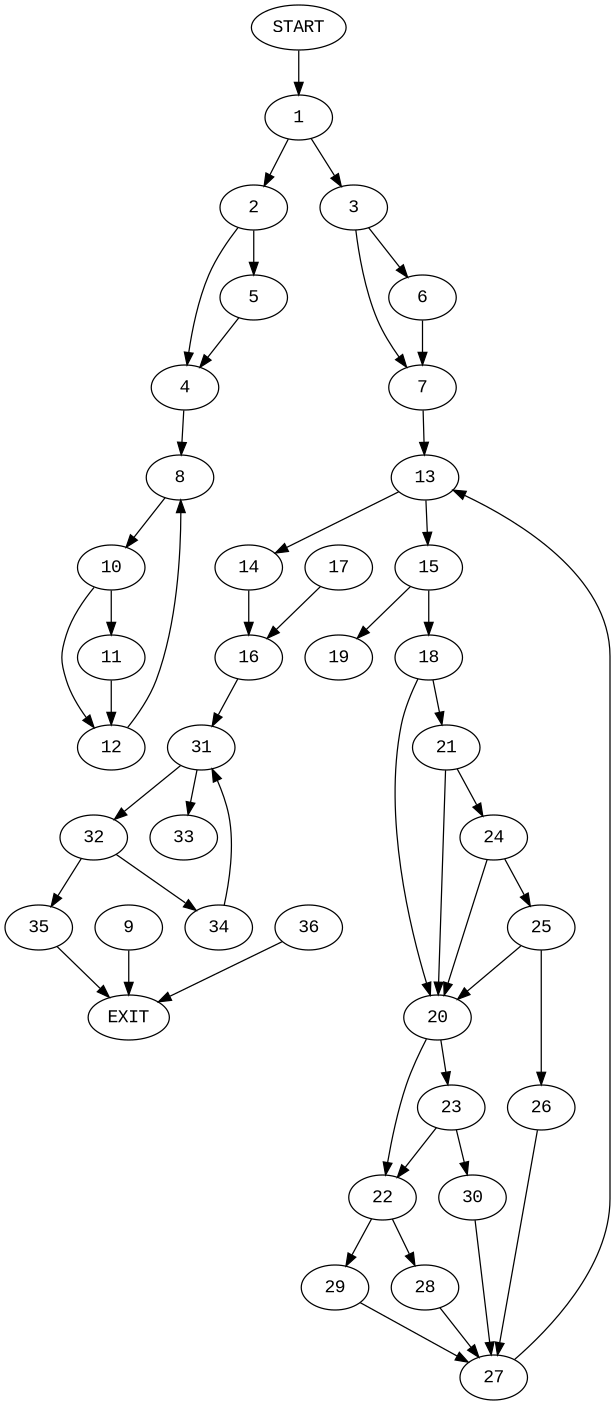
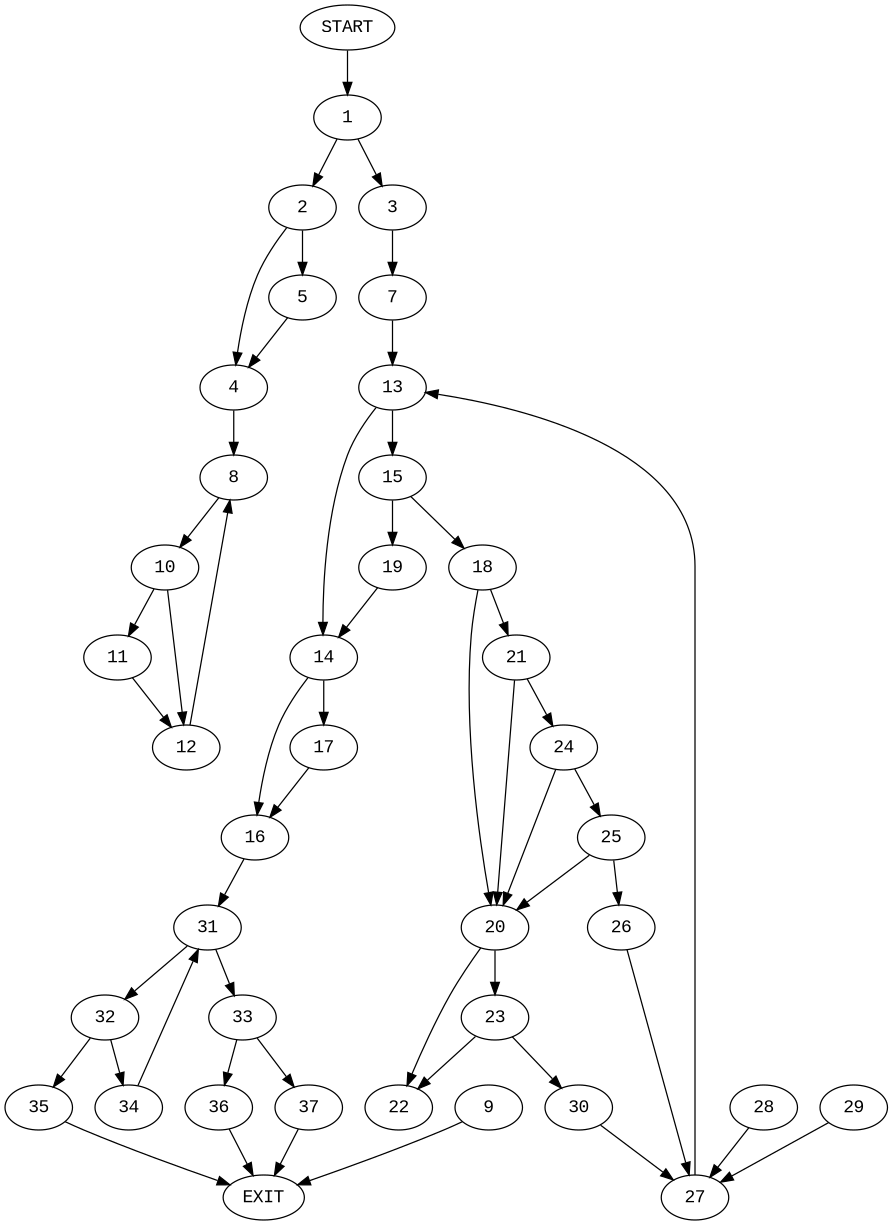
(422, 298) -> none
none -> (362, 608)
none -> (324, 696)
none -> (232, 1056)
none -> (309, 1108)
(401, 1236) -> none
(362, 1237) -> none
